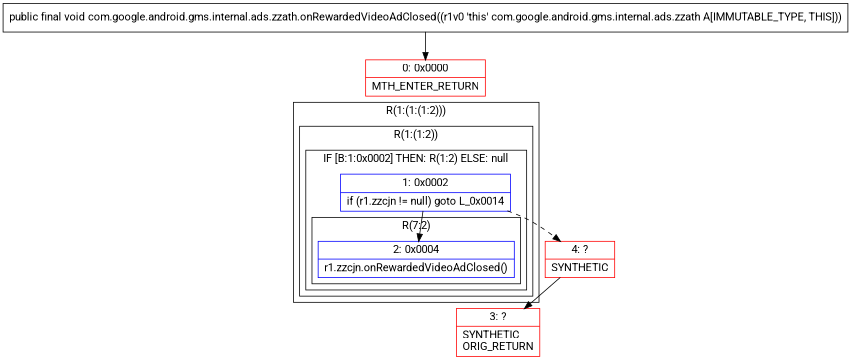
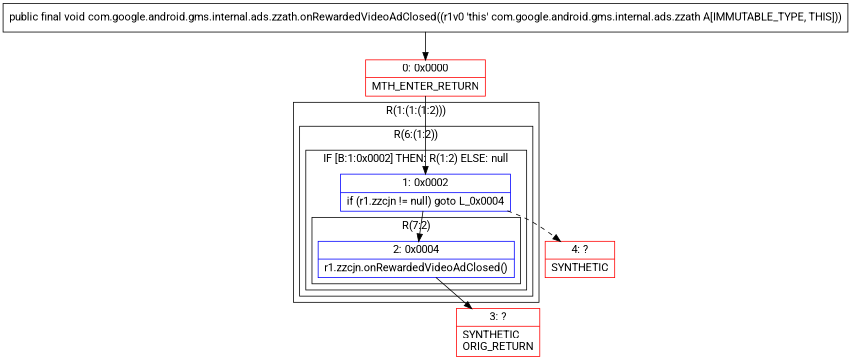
none -> (425, 131)
(416, 135) -> (416, 135)
(425, 202) -> (425, 202)
(545, 290) -> (451, 290)
